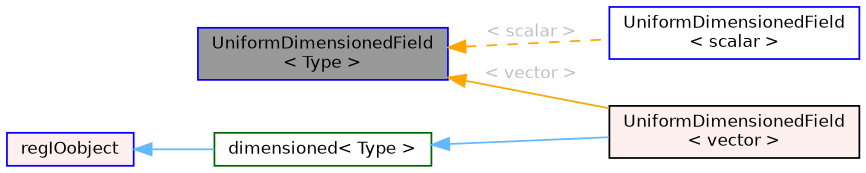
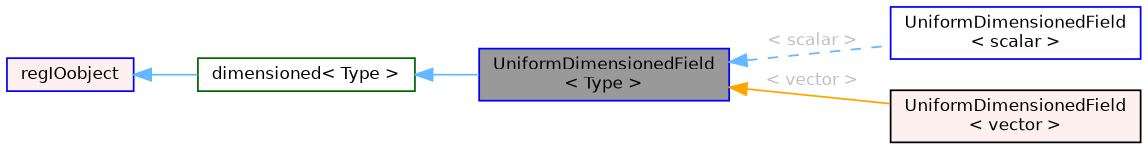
(537, 43) -> (819, 53)
(529, 141) -> (456, 75)
